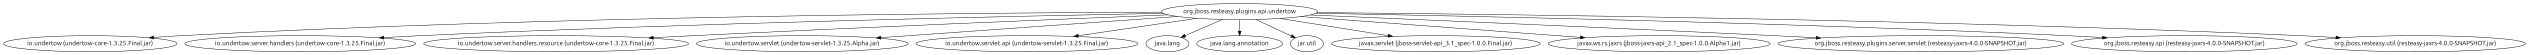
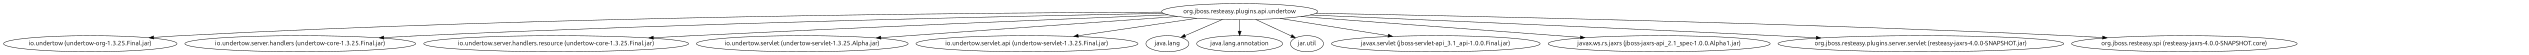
(90, 44) -> (90, 44)
(1436, 44) -> (1436, 44)
(2184, 44) -> (2184, 44)
(2415, 44) -> none
